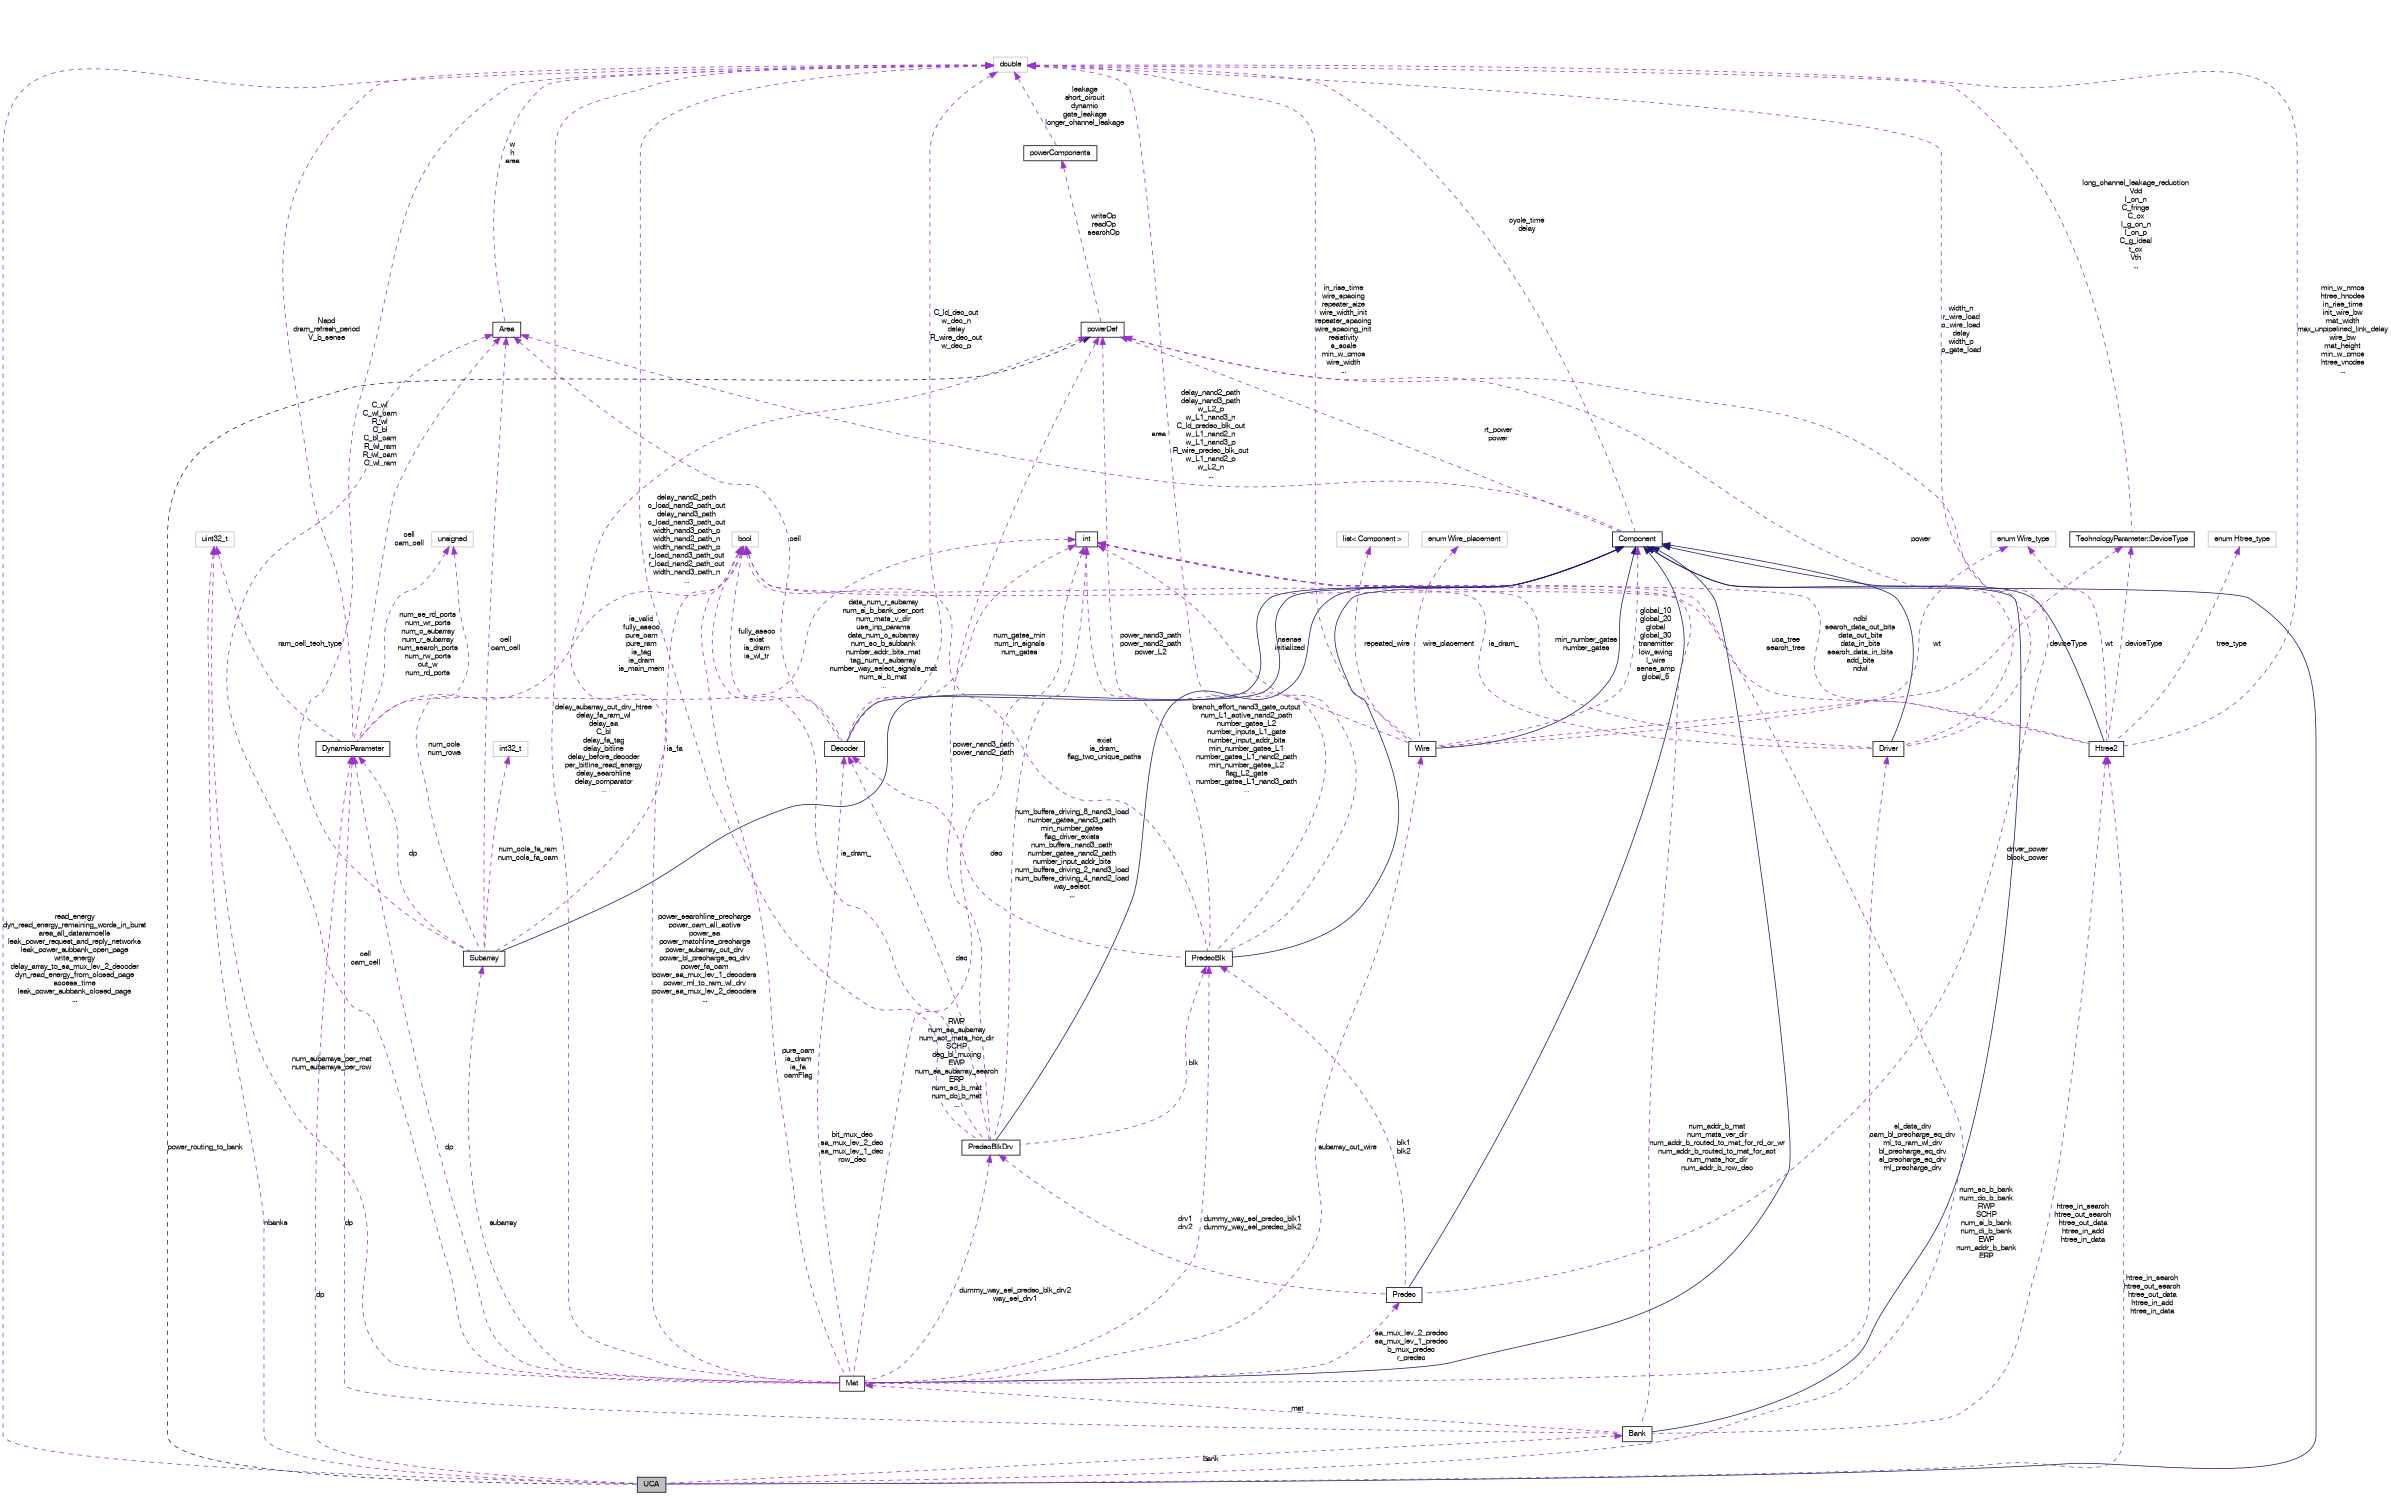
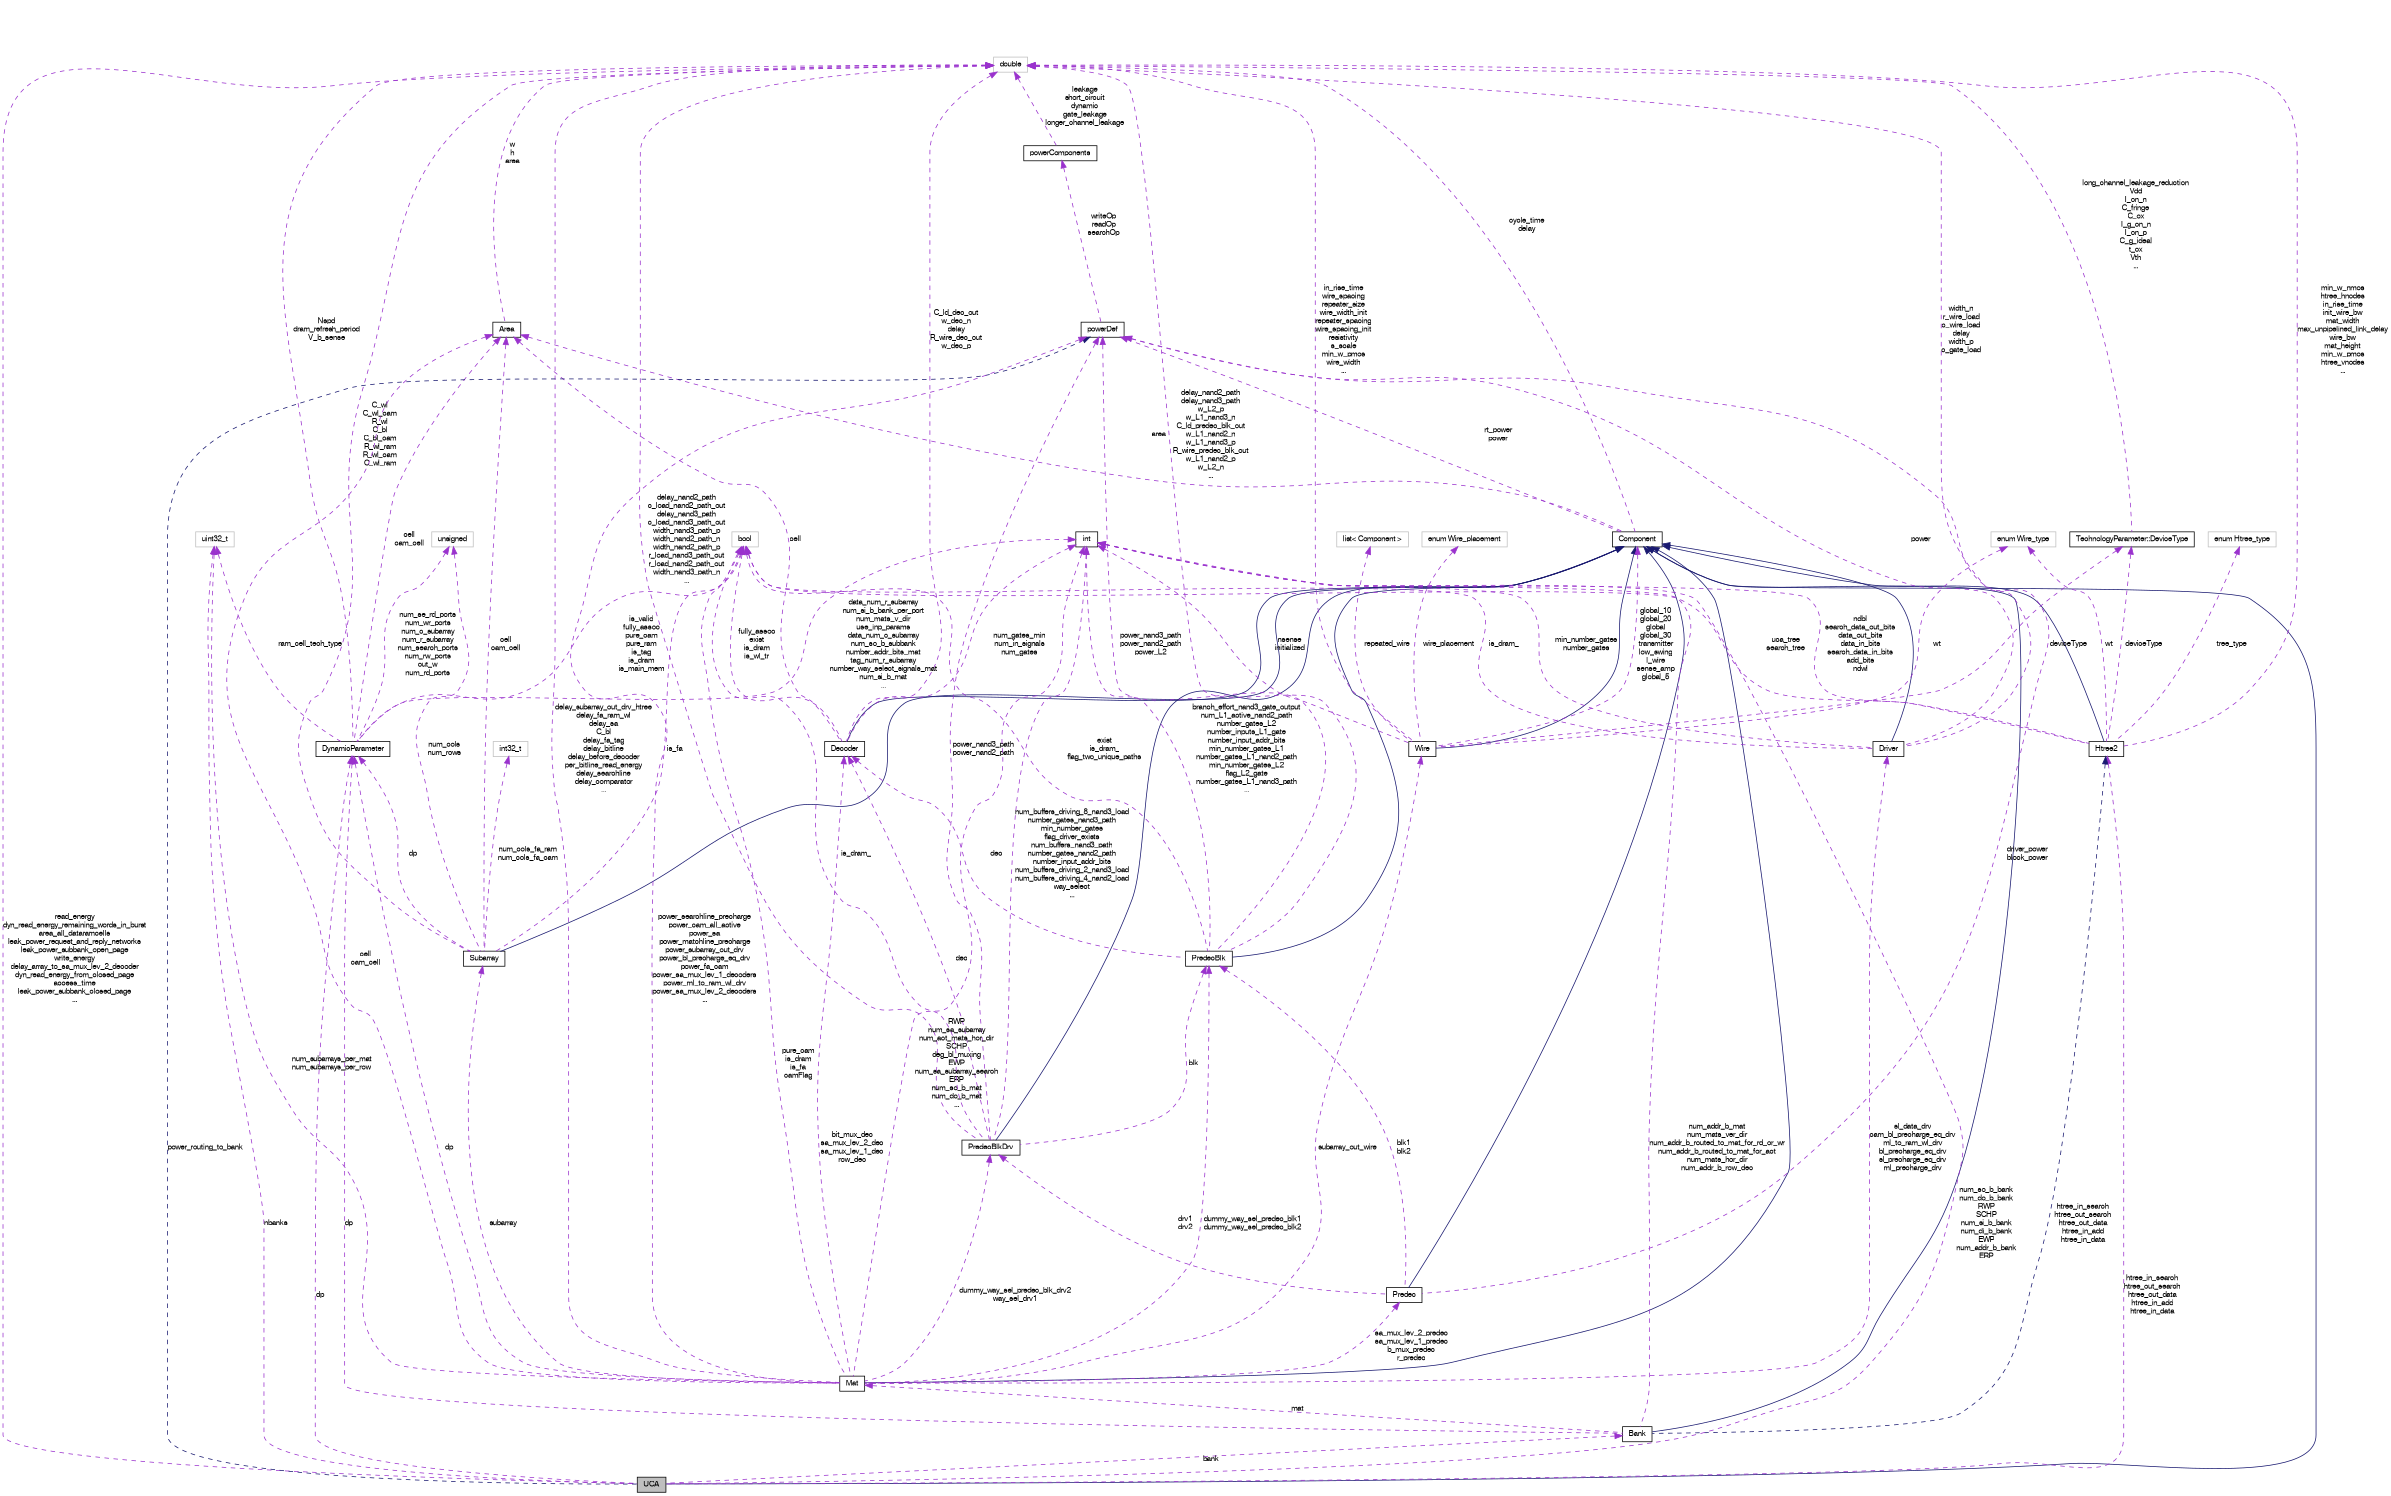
(2040, 1254) -> (2040, 1254)
